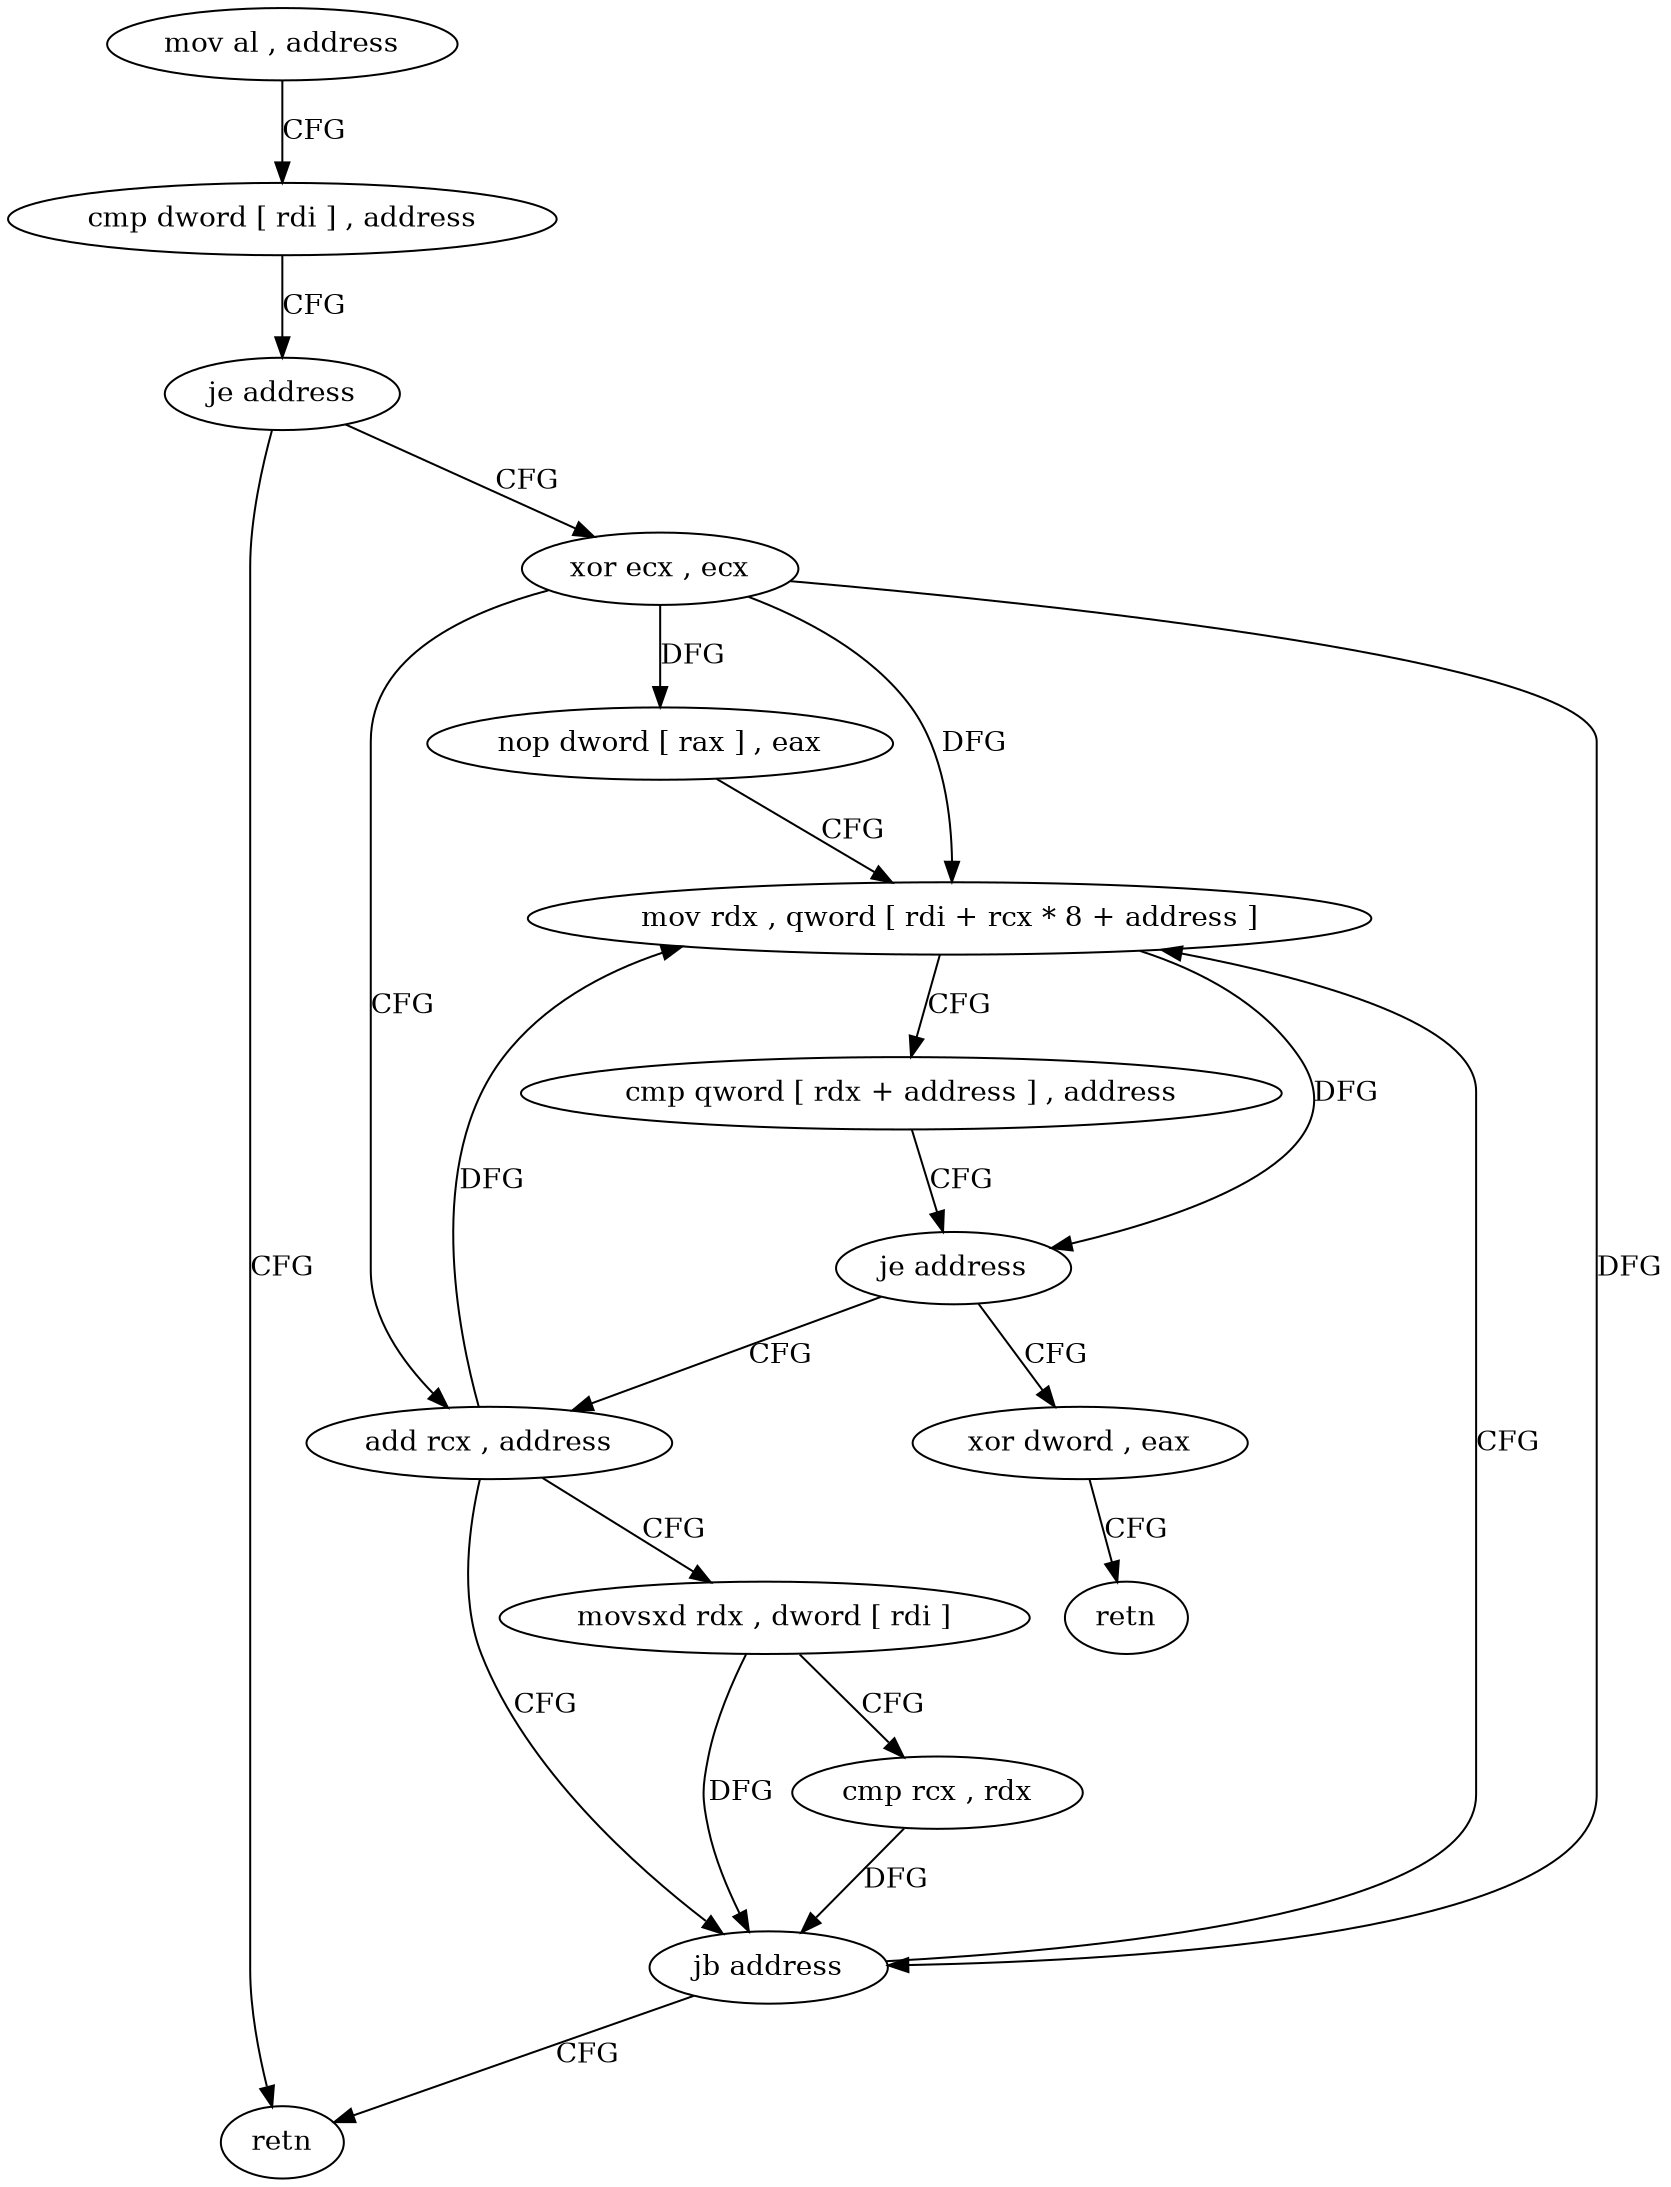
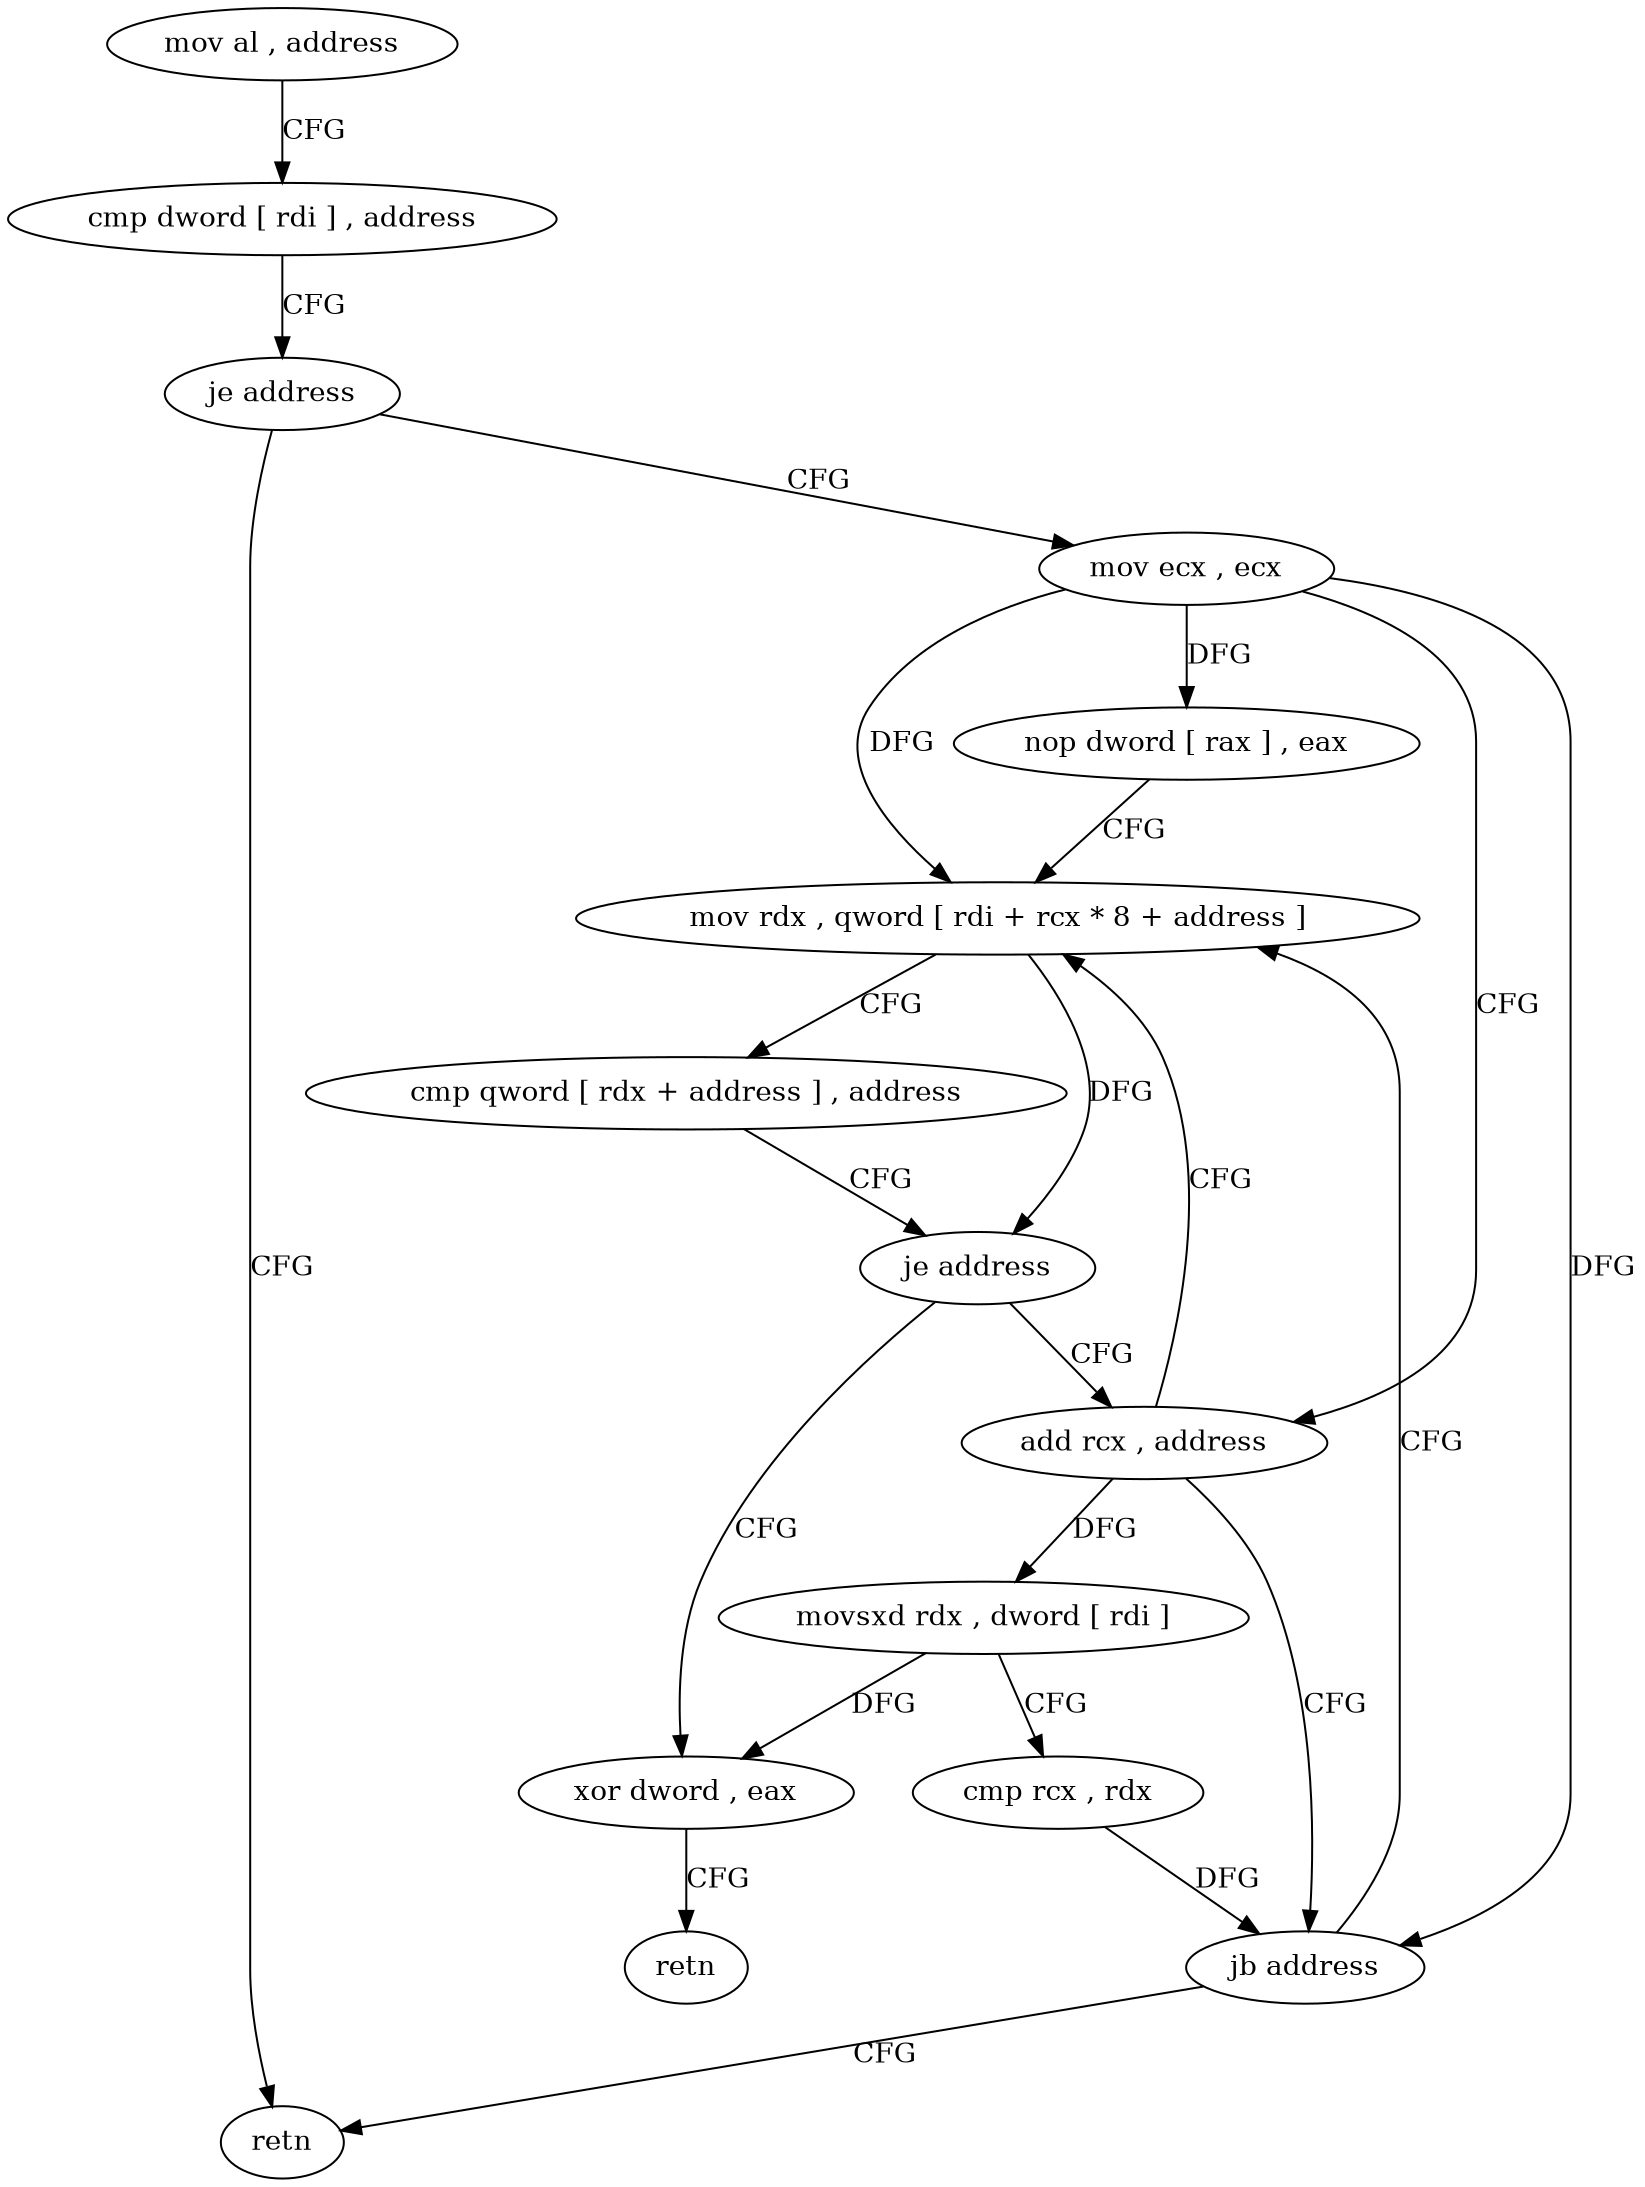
(660, 569) -> (1187, 569)
(492, 1181) -> (1221, 1181)
(674, 1530) -> (1105, 1530)
(704, 1783) -> (843, 1701)
